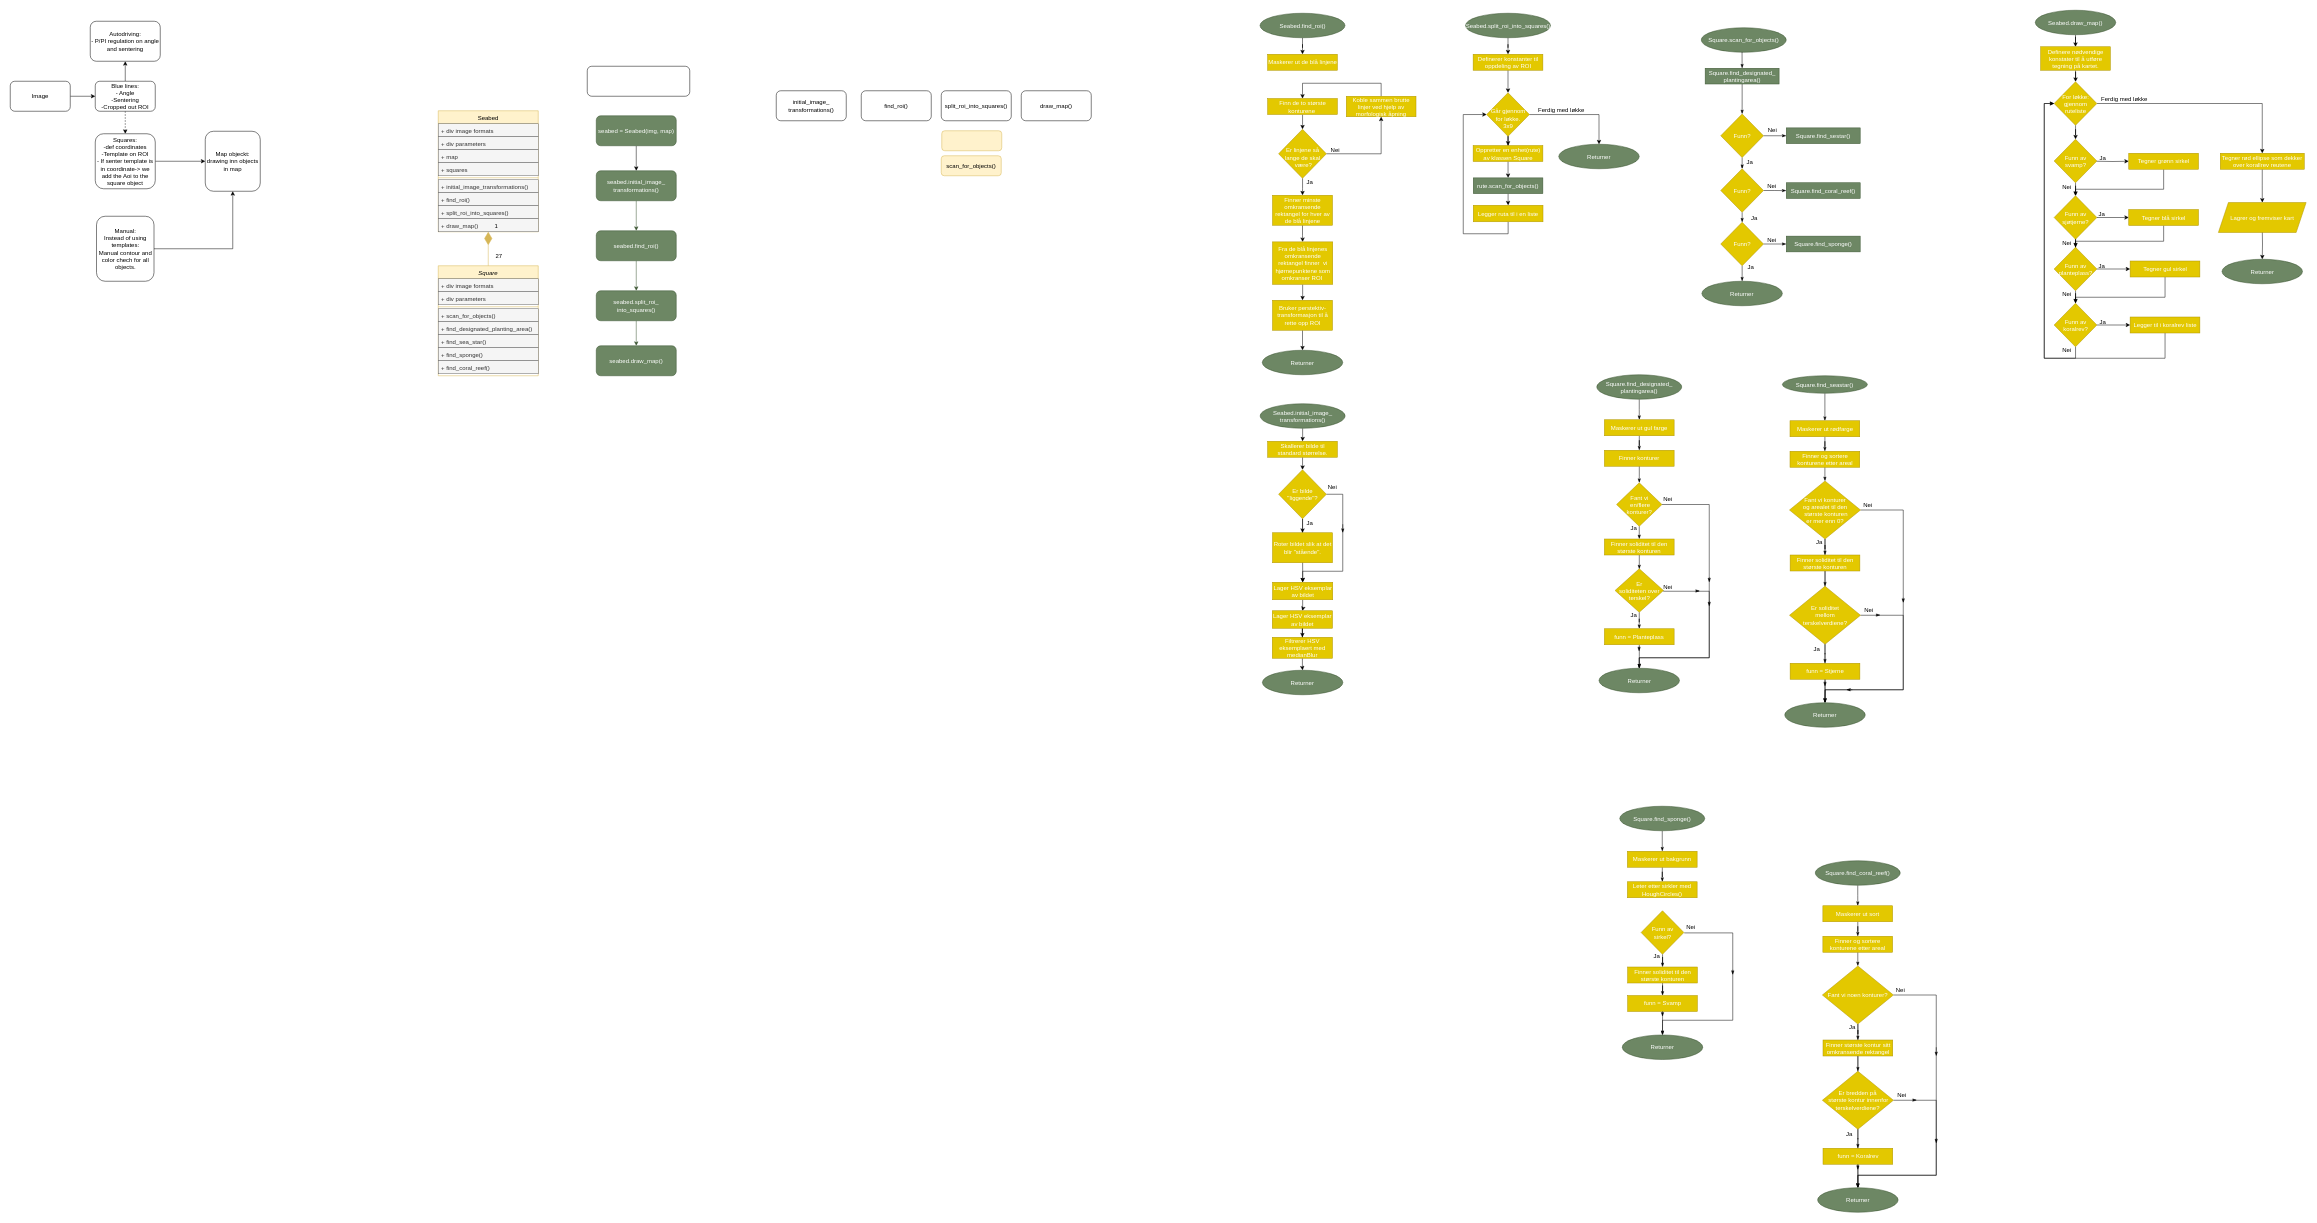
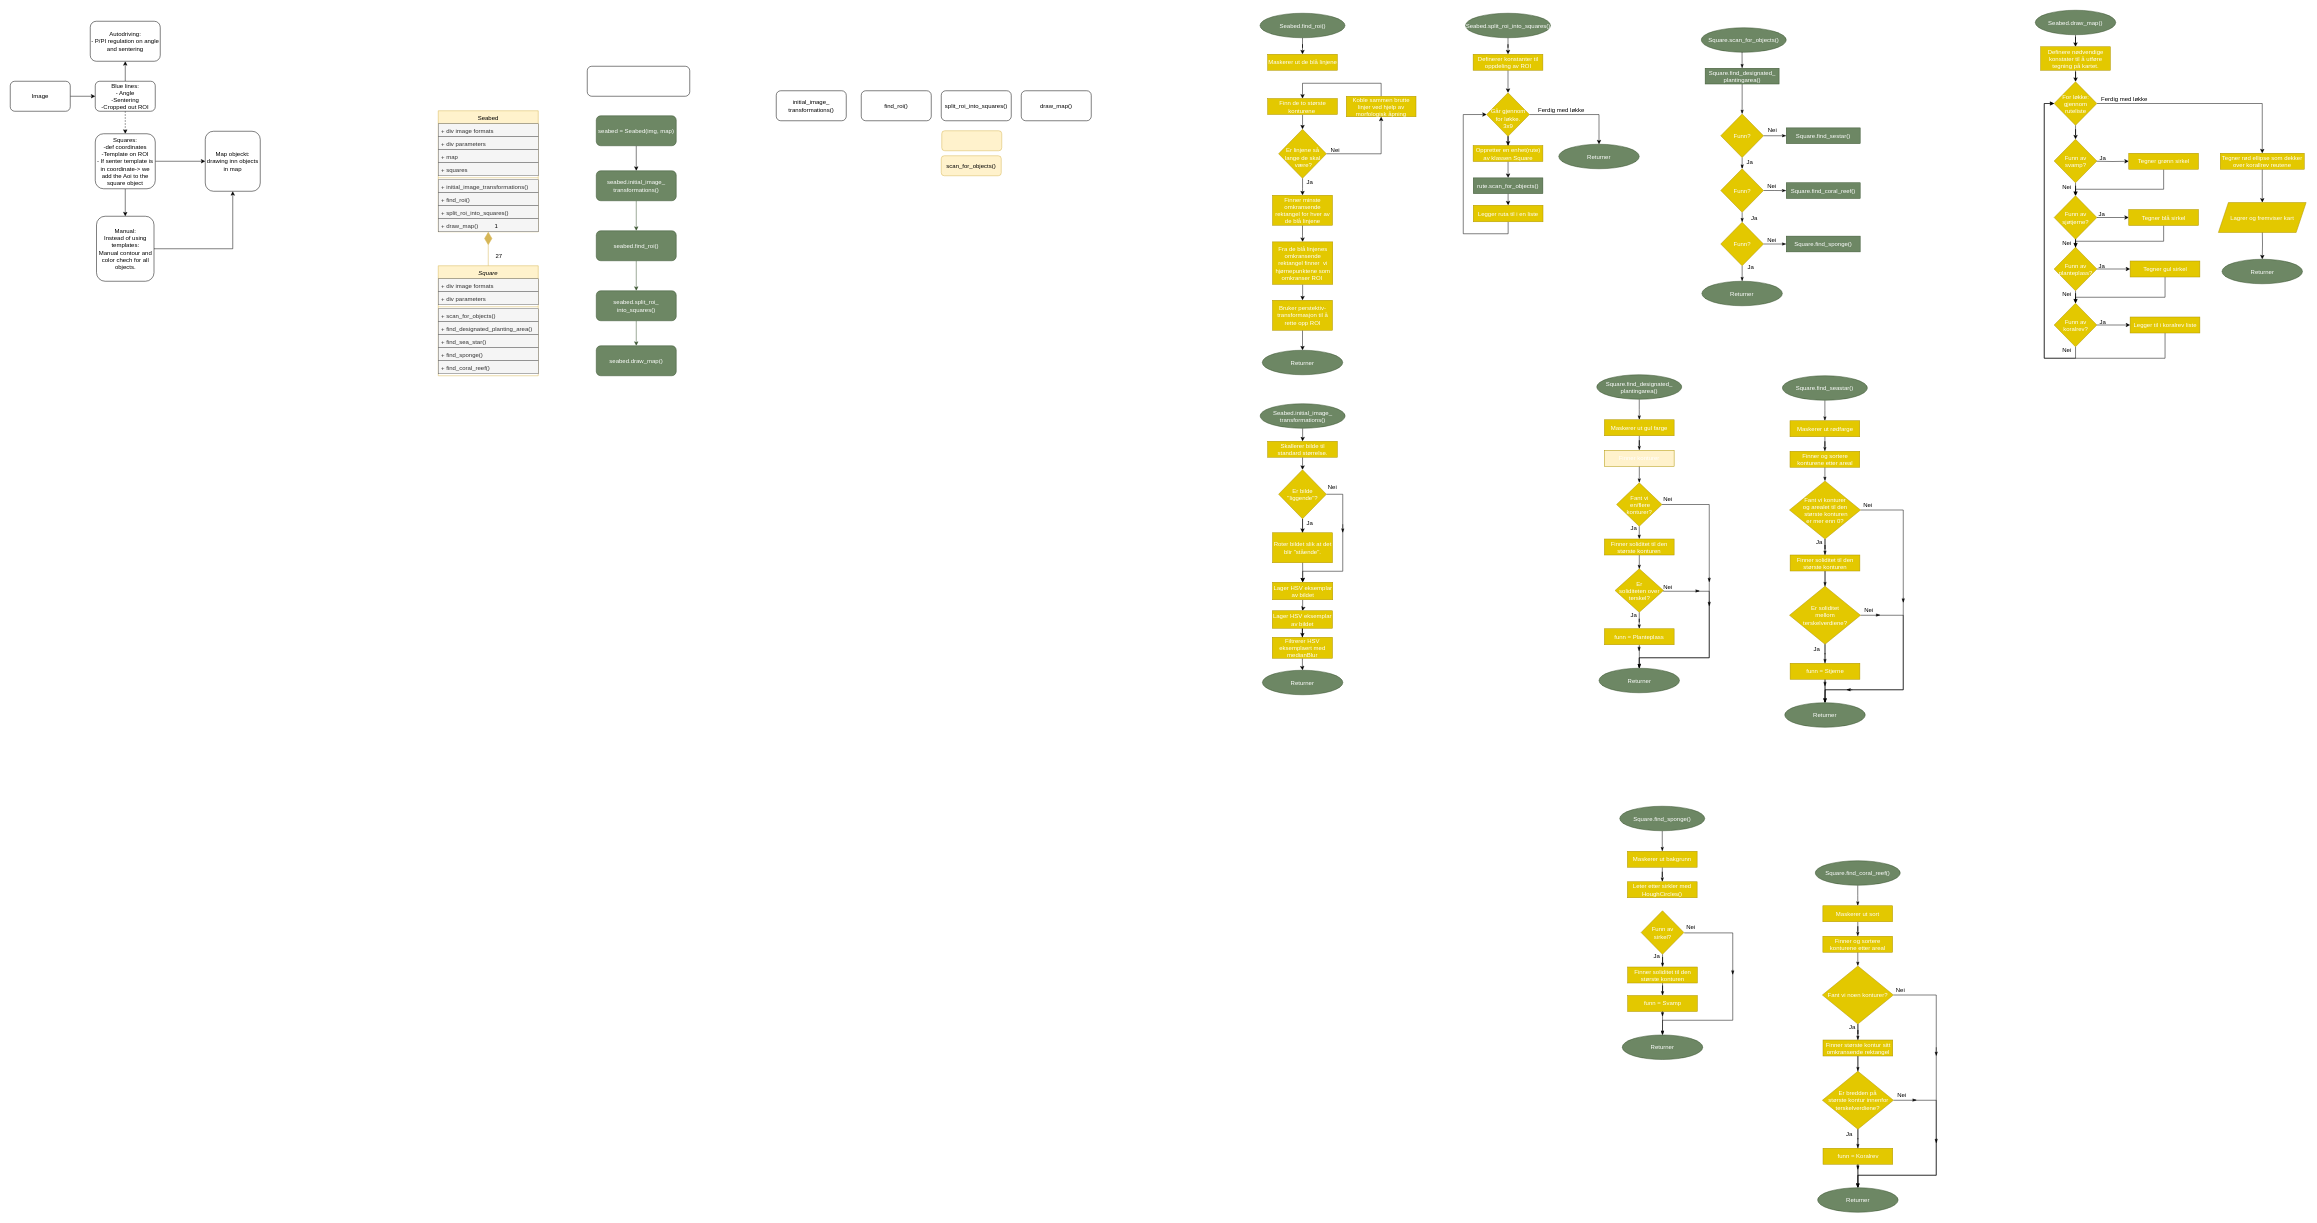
none -> (125, 211)
(1825, 385) -> (1825, 388)
(1639, 458) -> (1639, 458)
